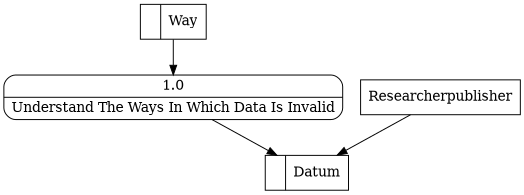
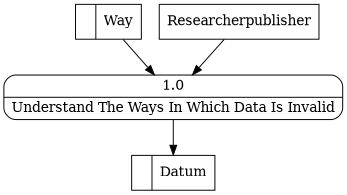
(378, 133) -> (212, 53)
